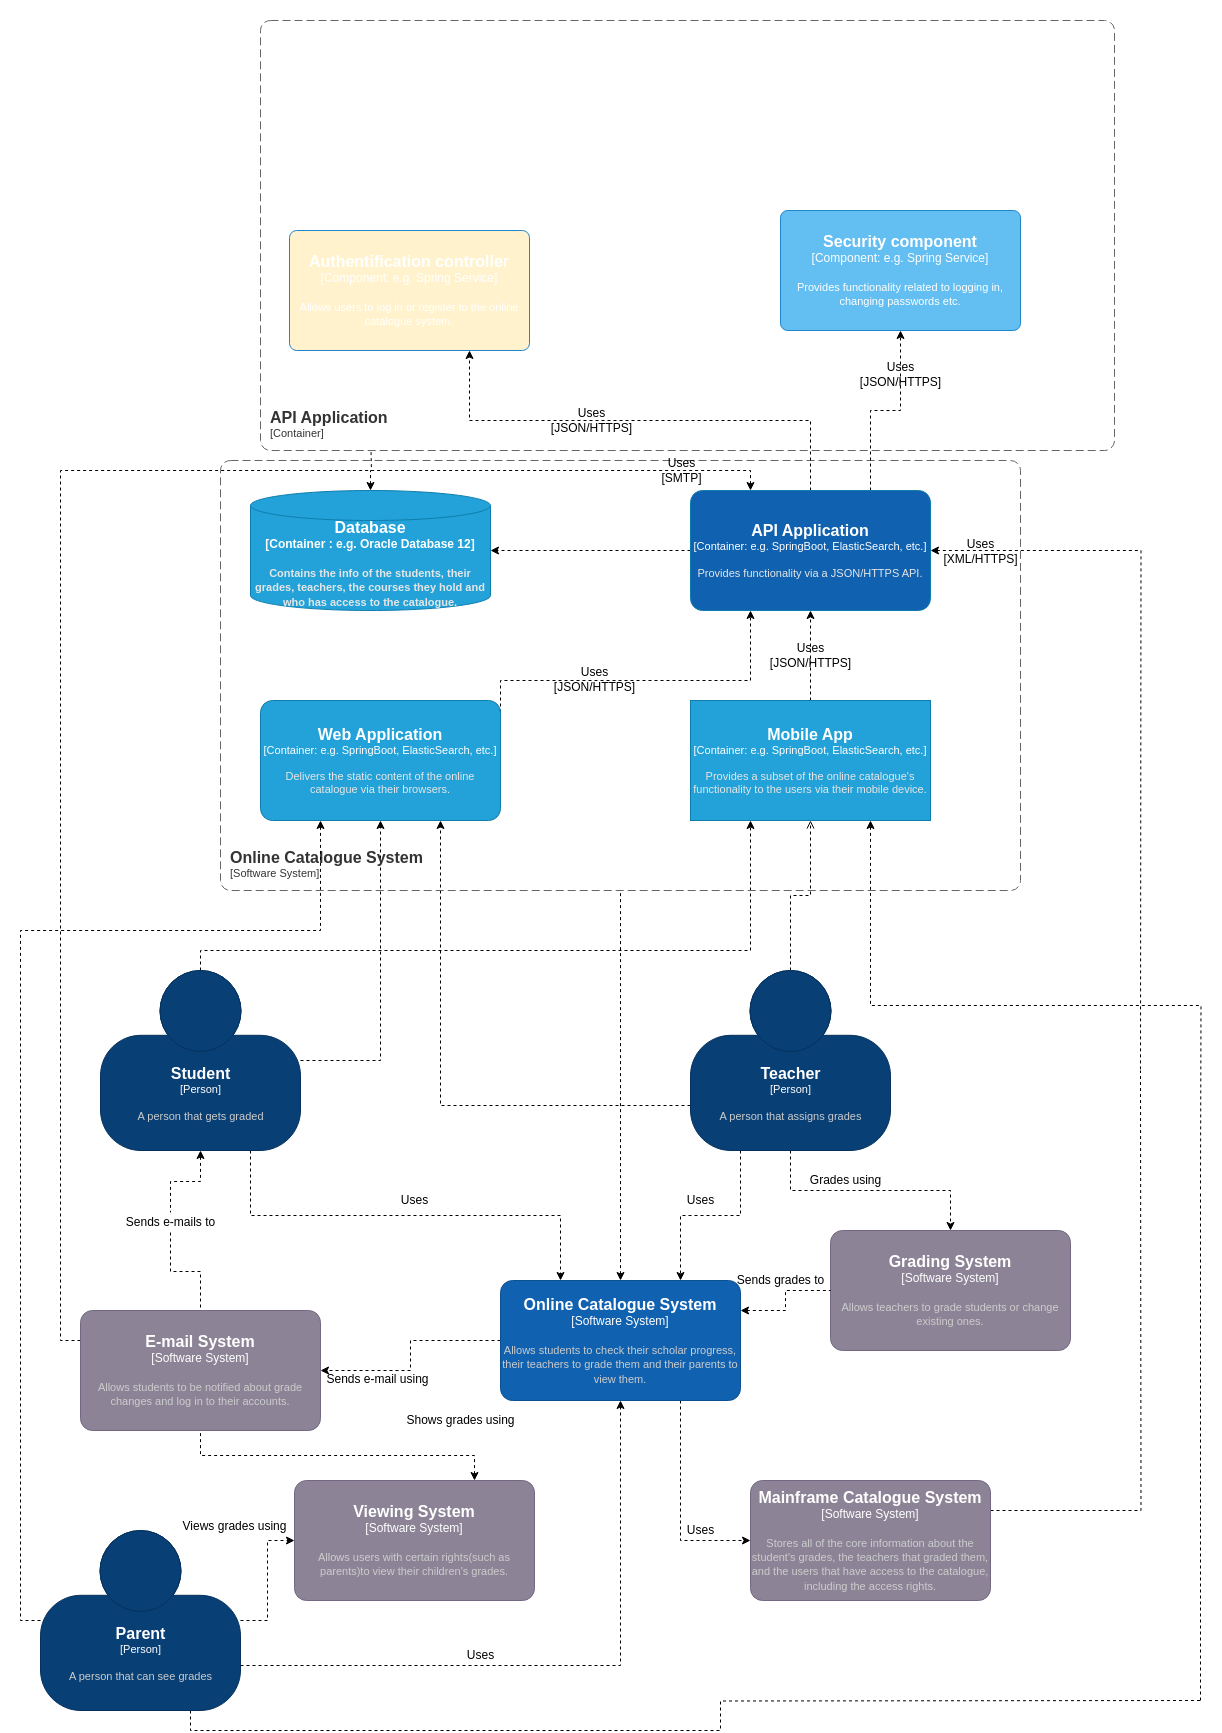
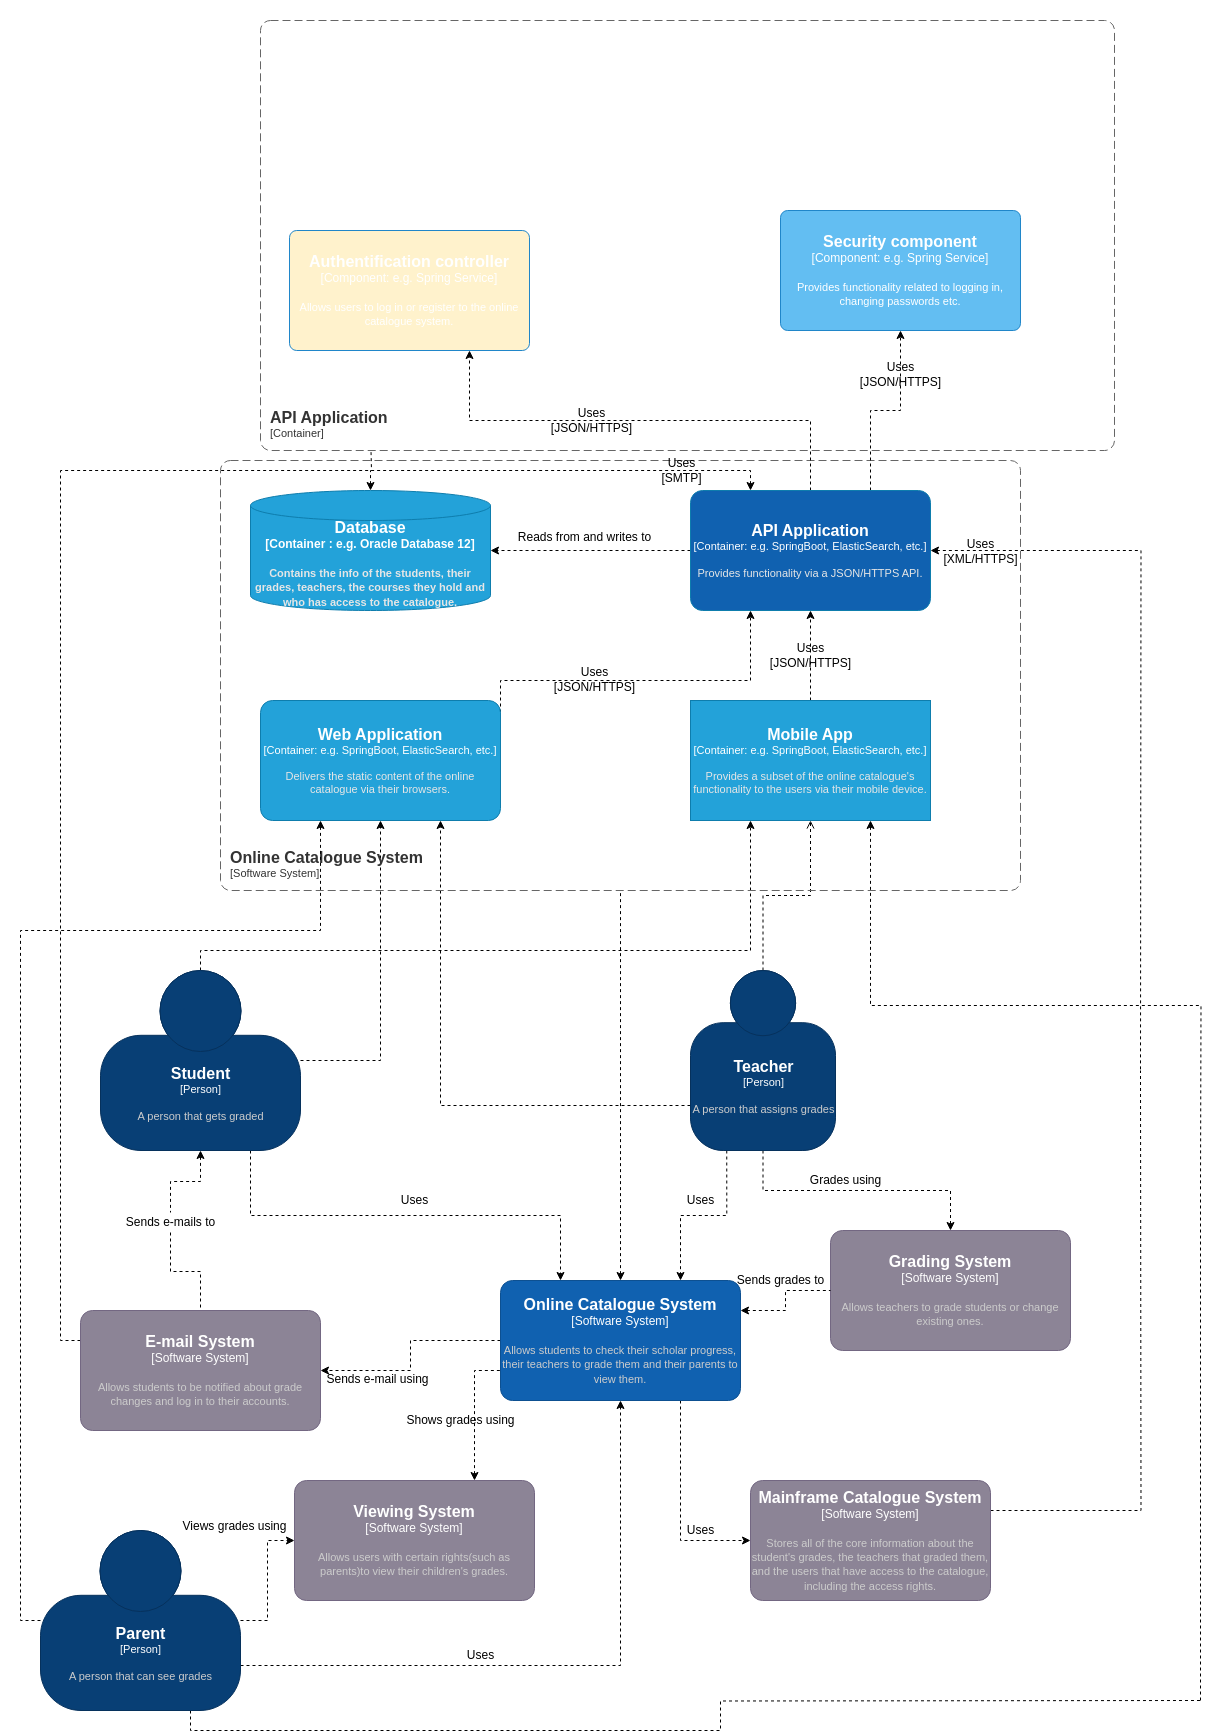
none -> (585, 538)
(791, 1061) -> (763, 1061)
(327, 1456) -> (475, 1401)
